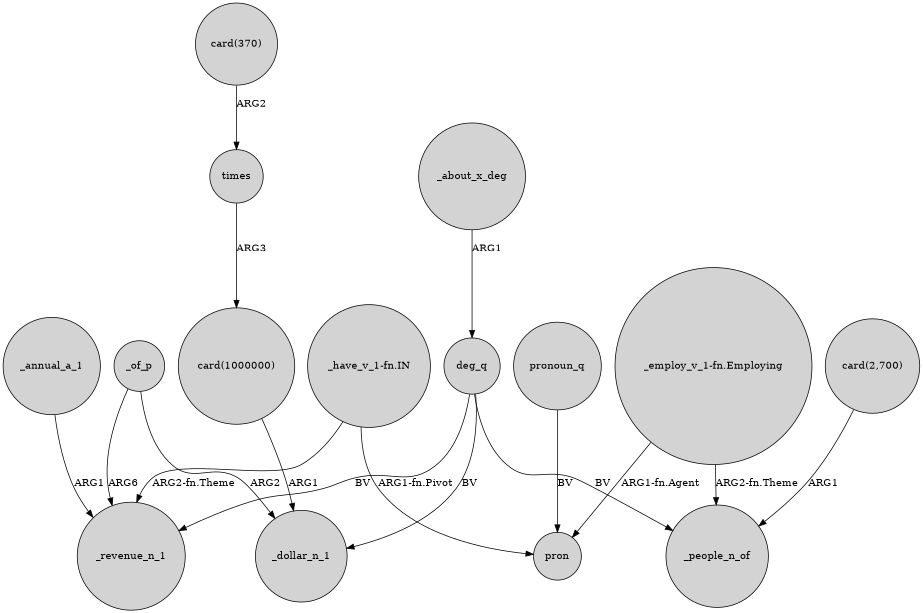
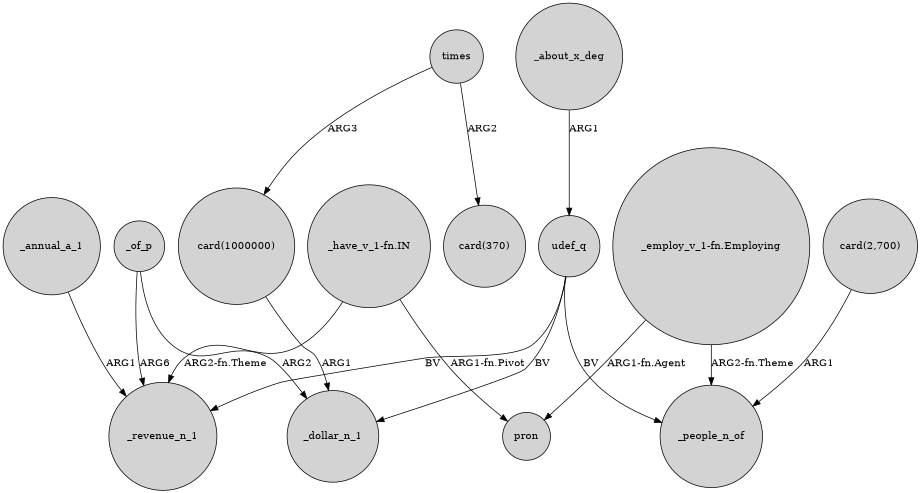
(237, 114) -> (469, 141)
(472, 366) -> (569, 246)
(557, 366) -> none
